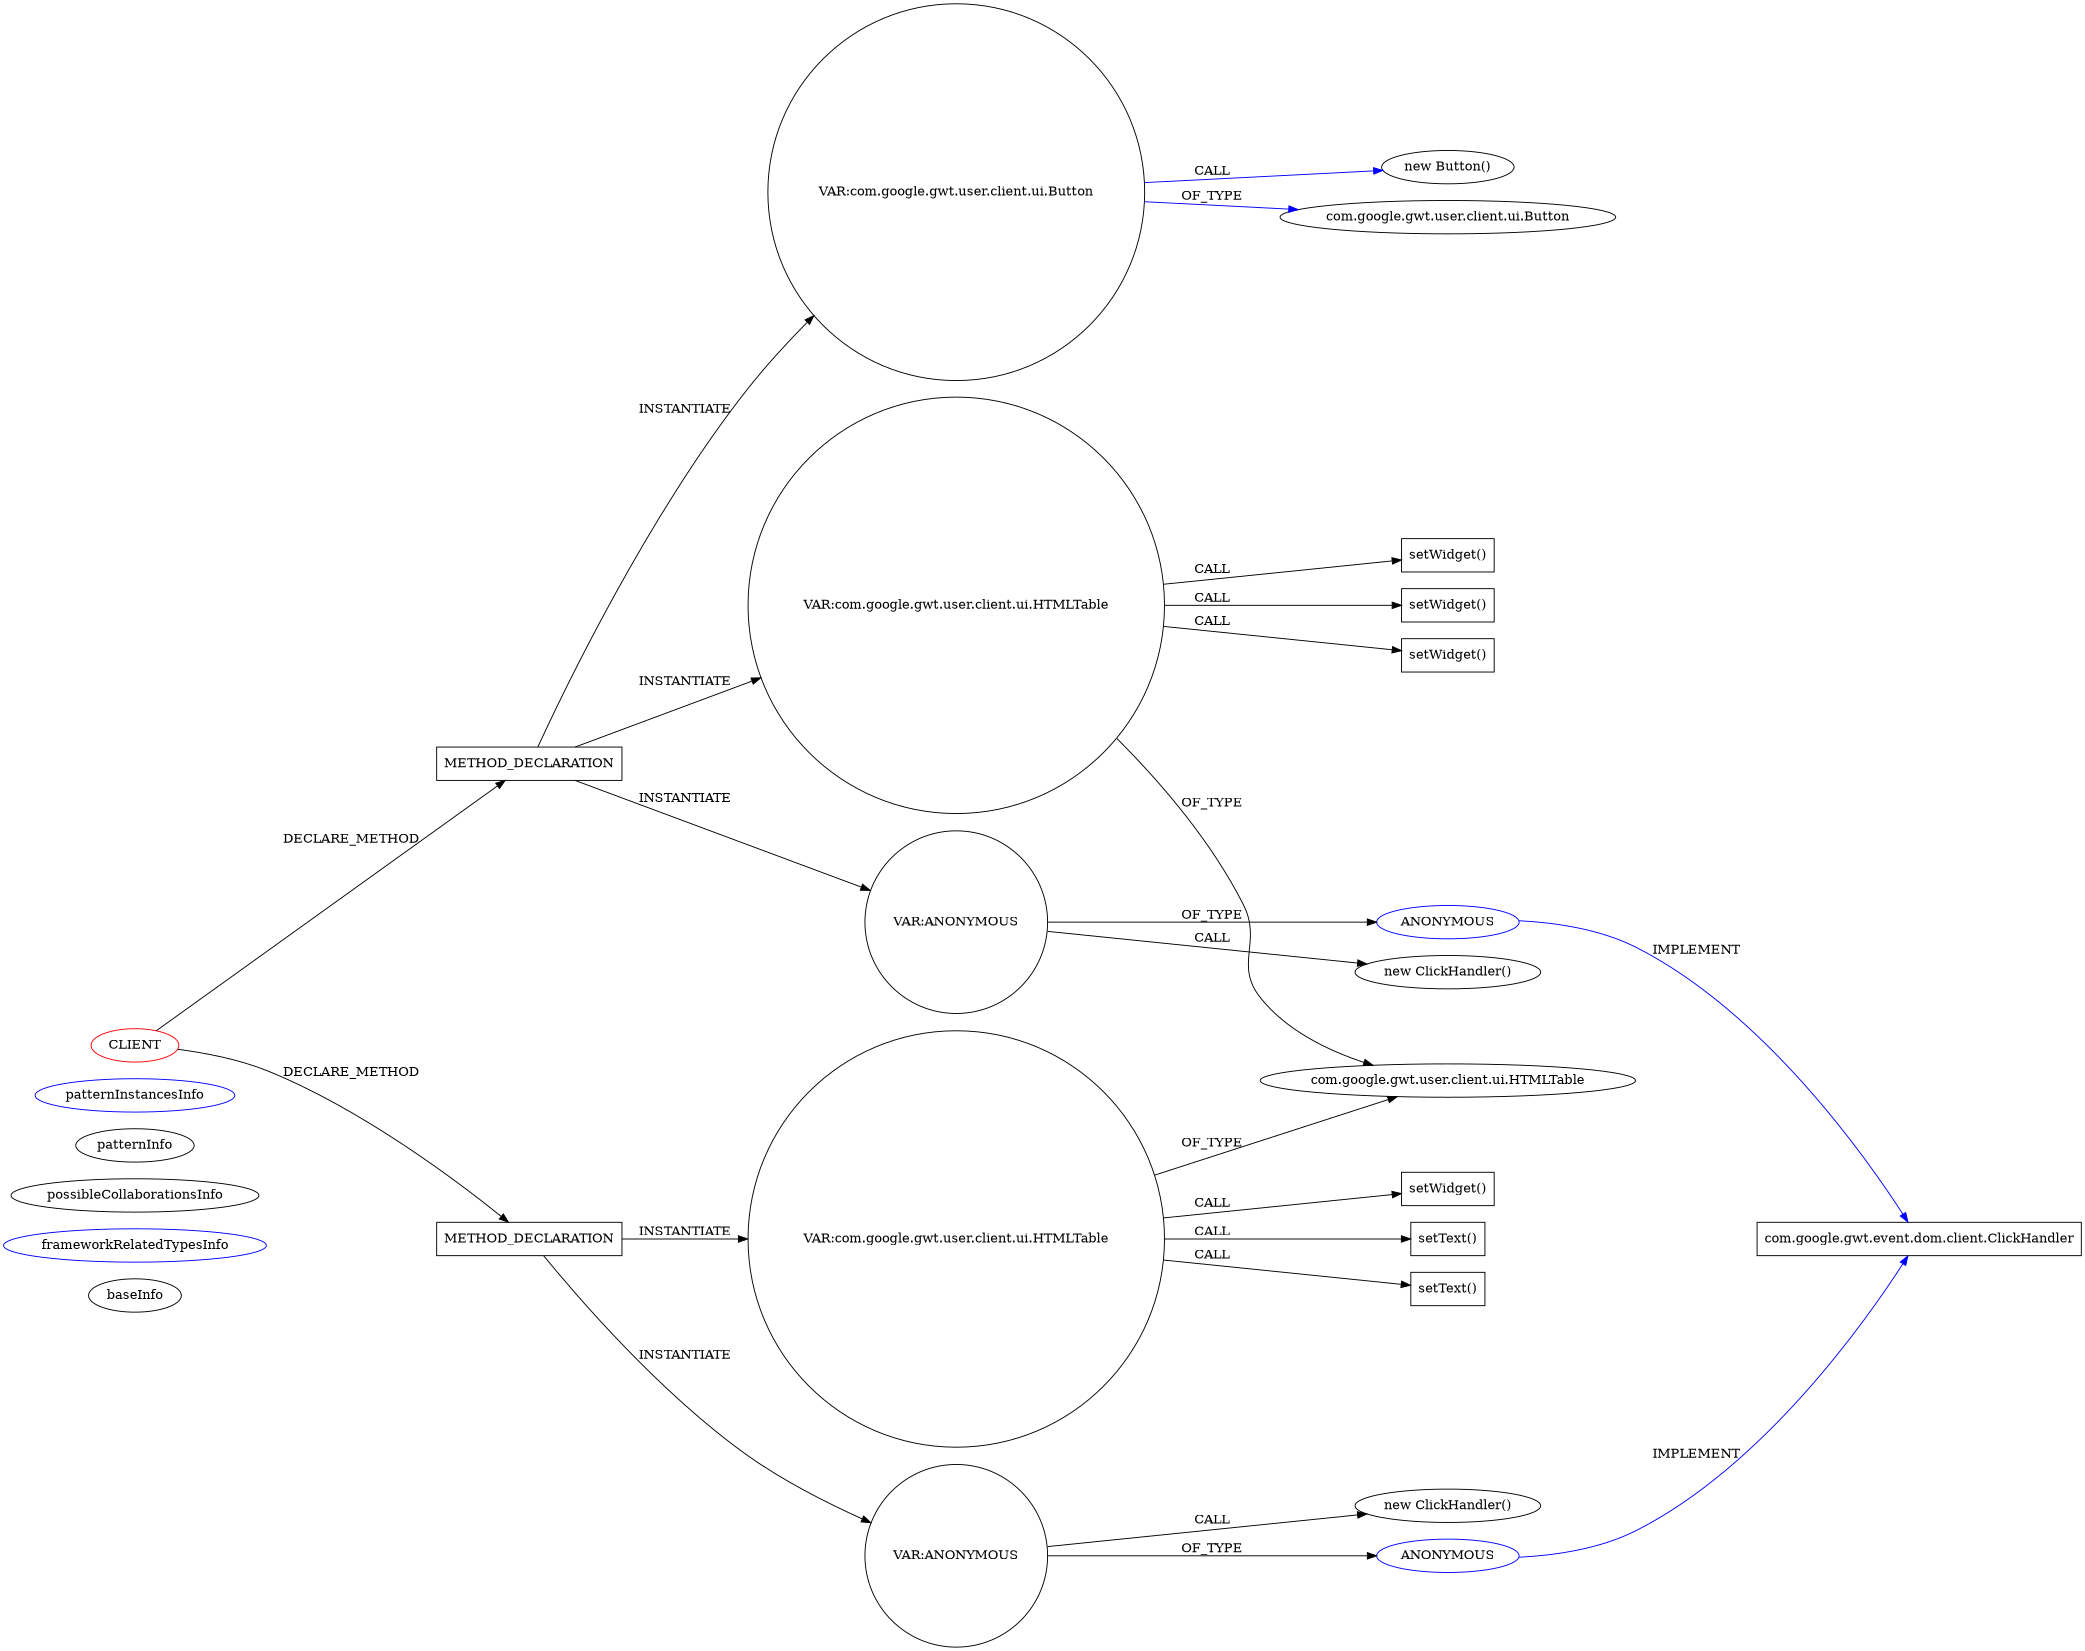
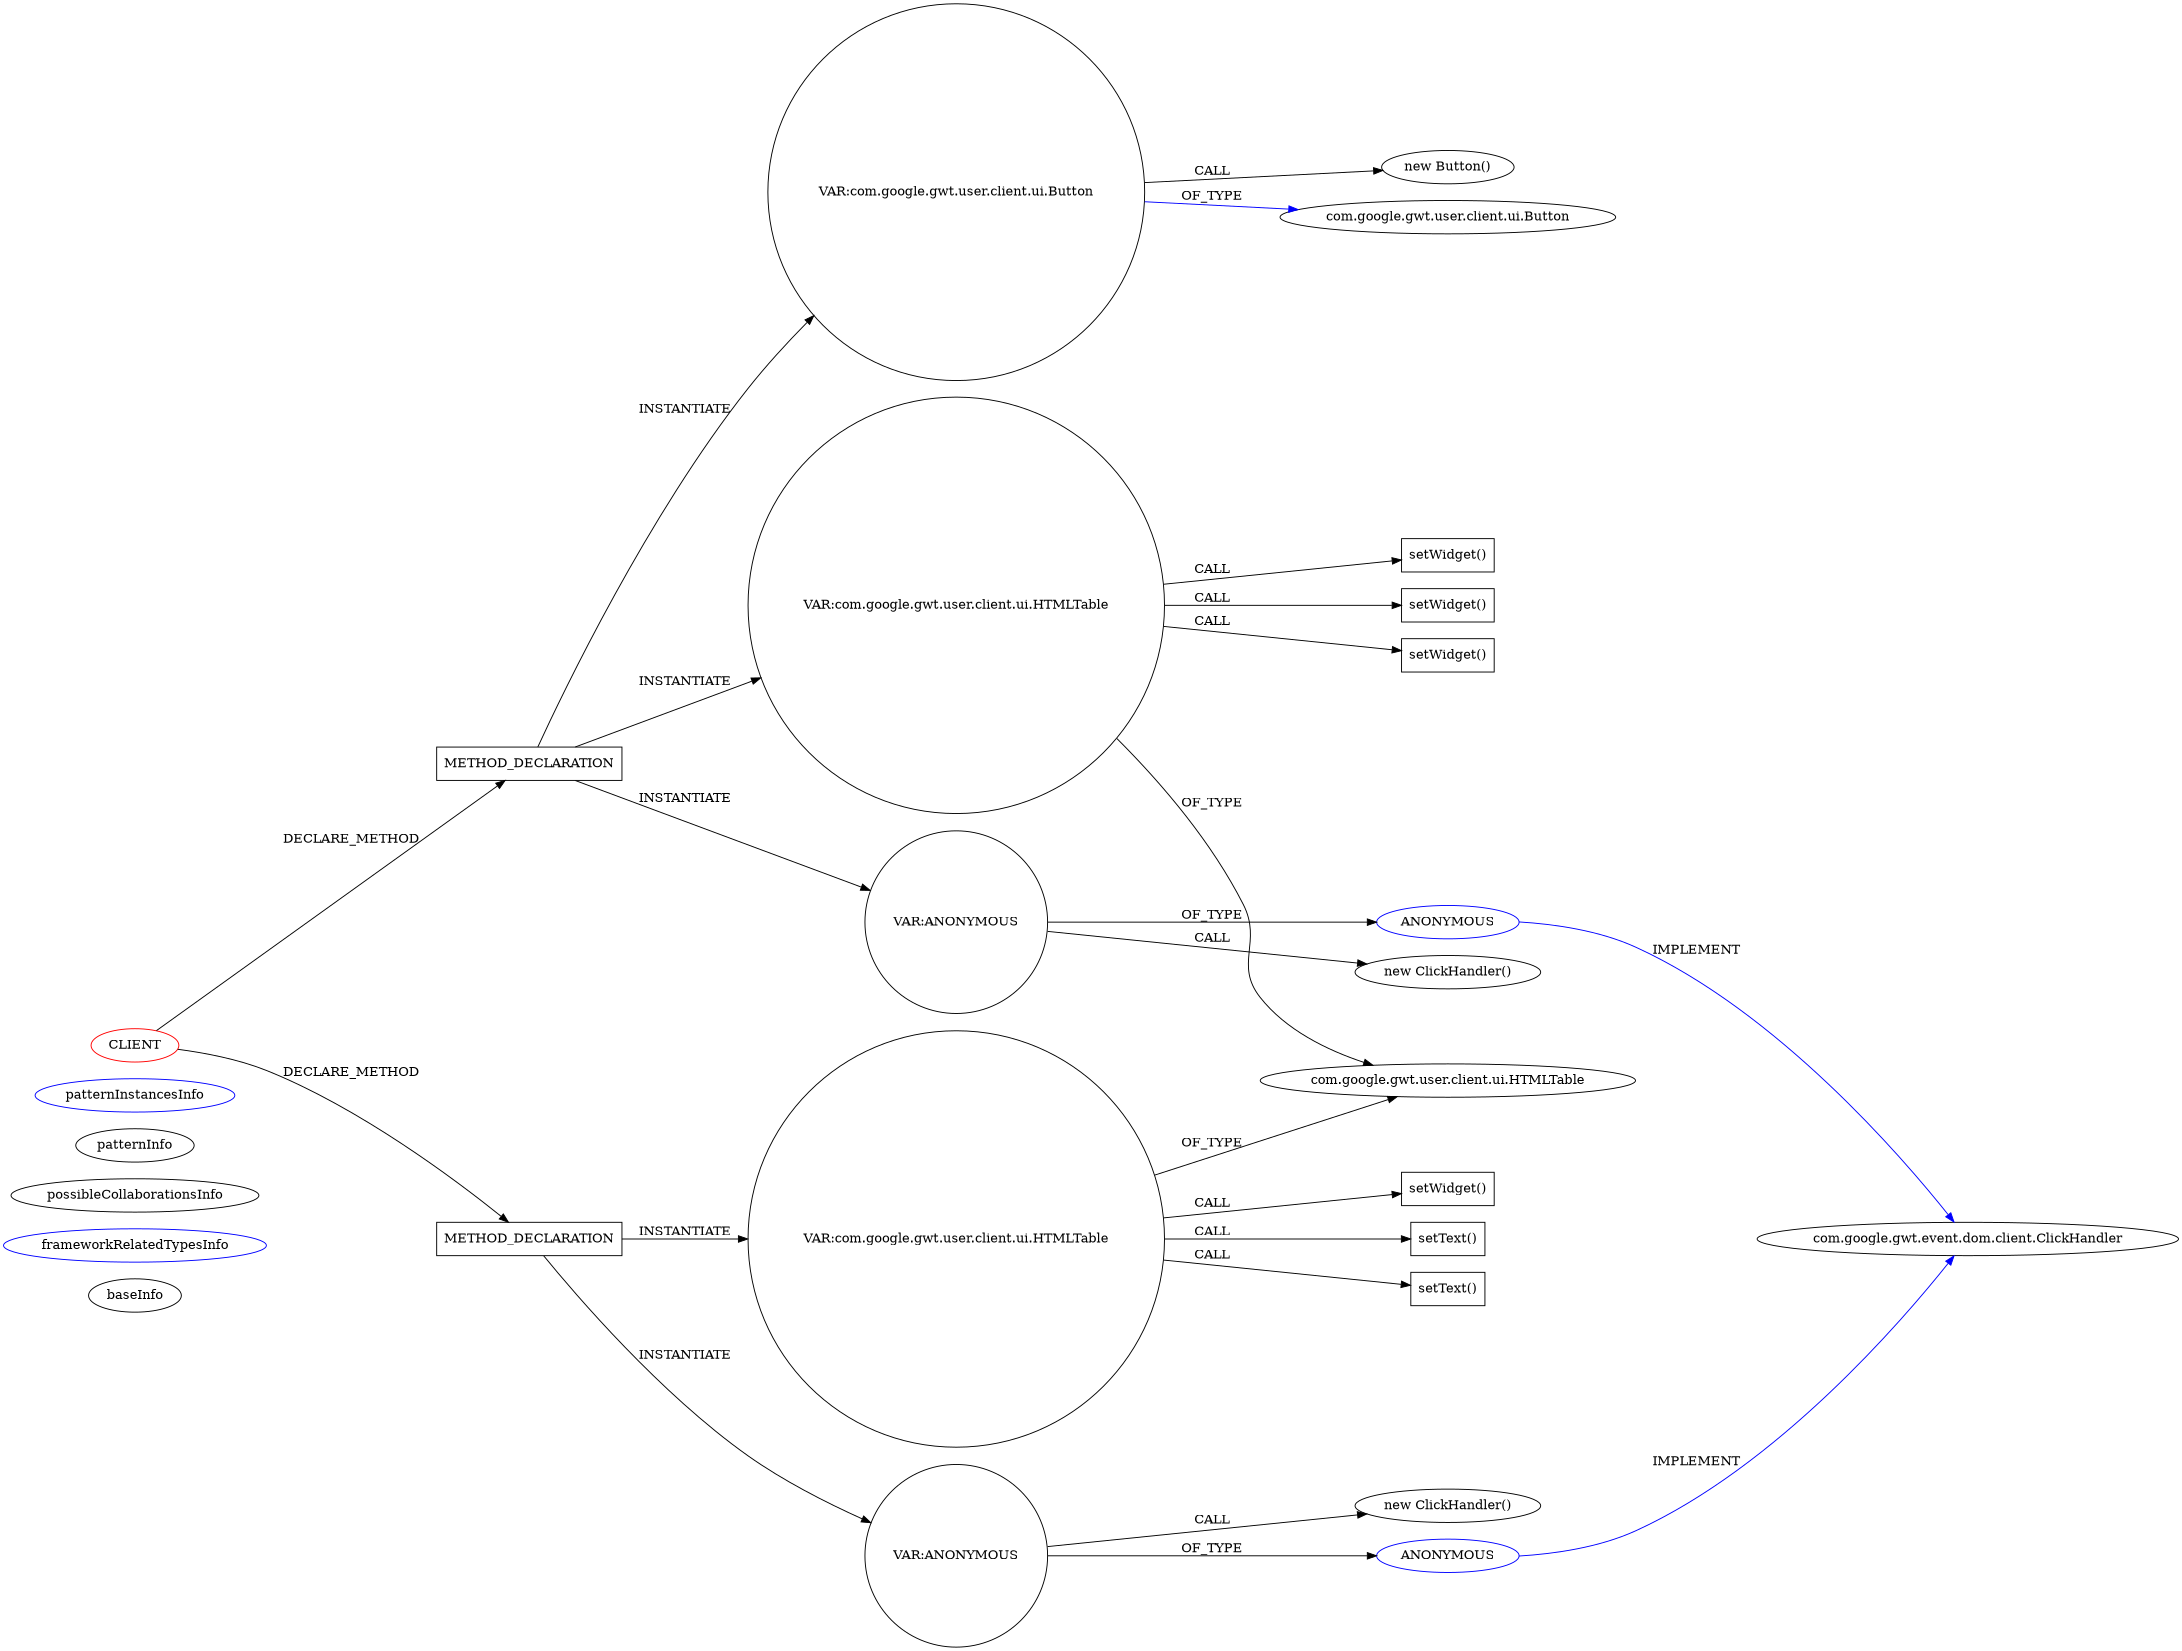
(1259, 177) -> (1259, 177)
(1919, 1239) -> (1968, 1239)
